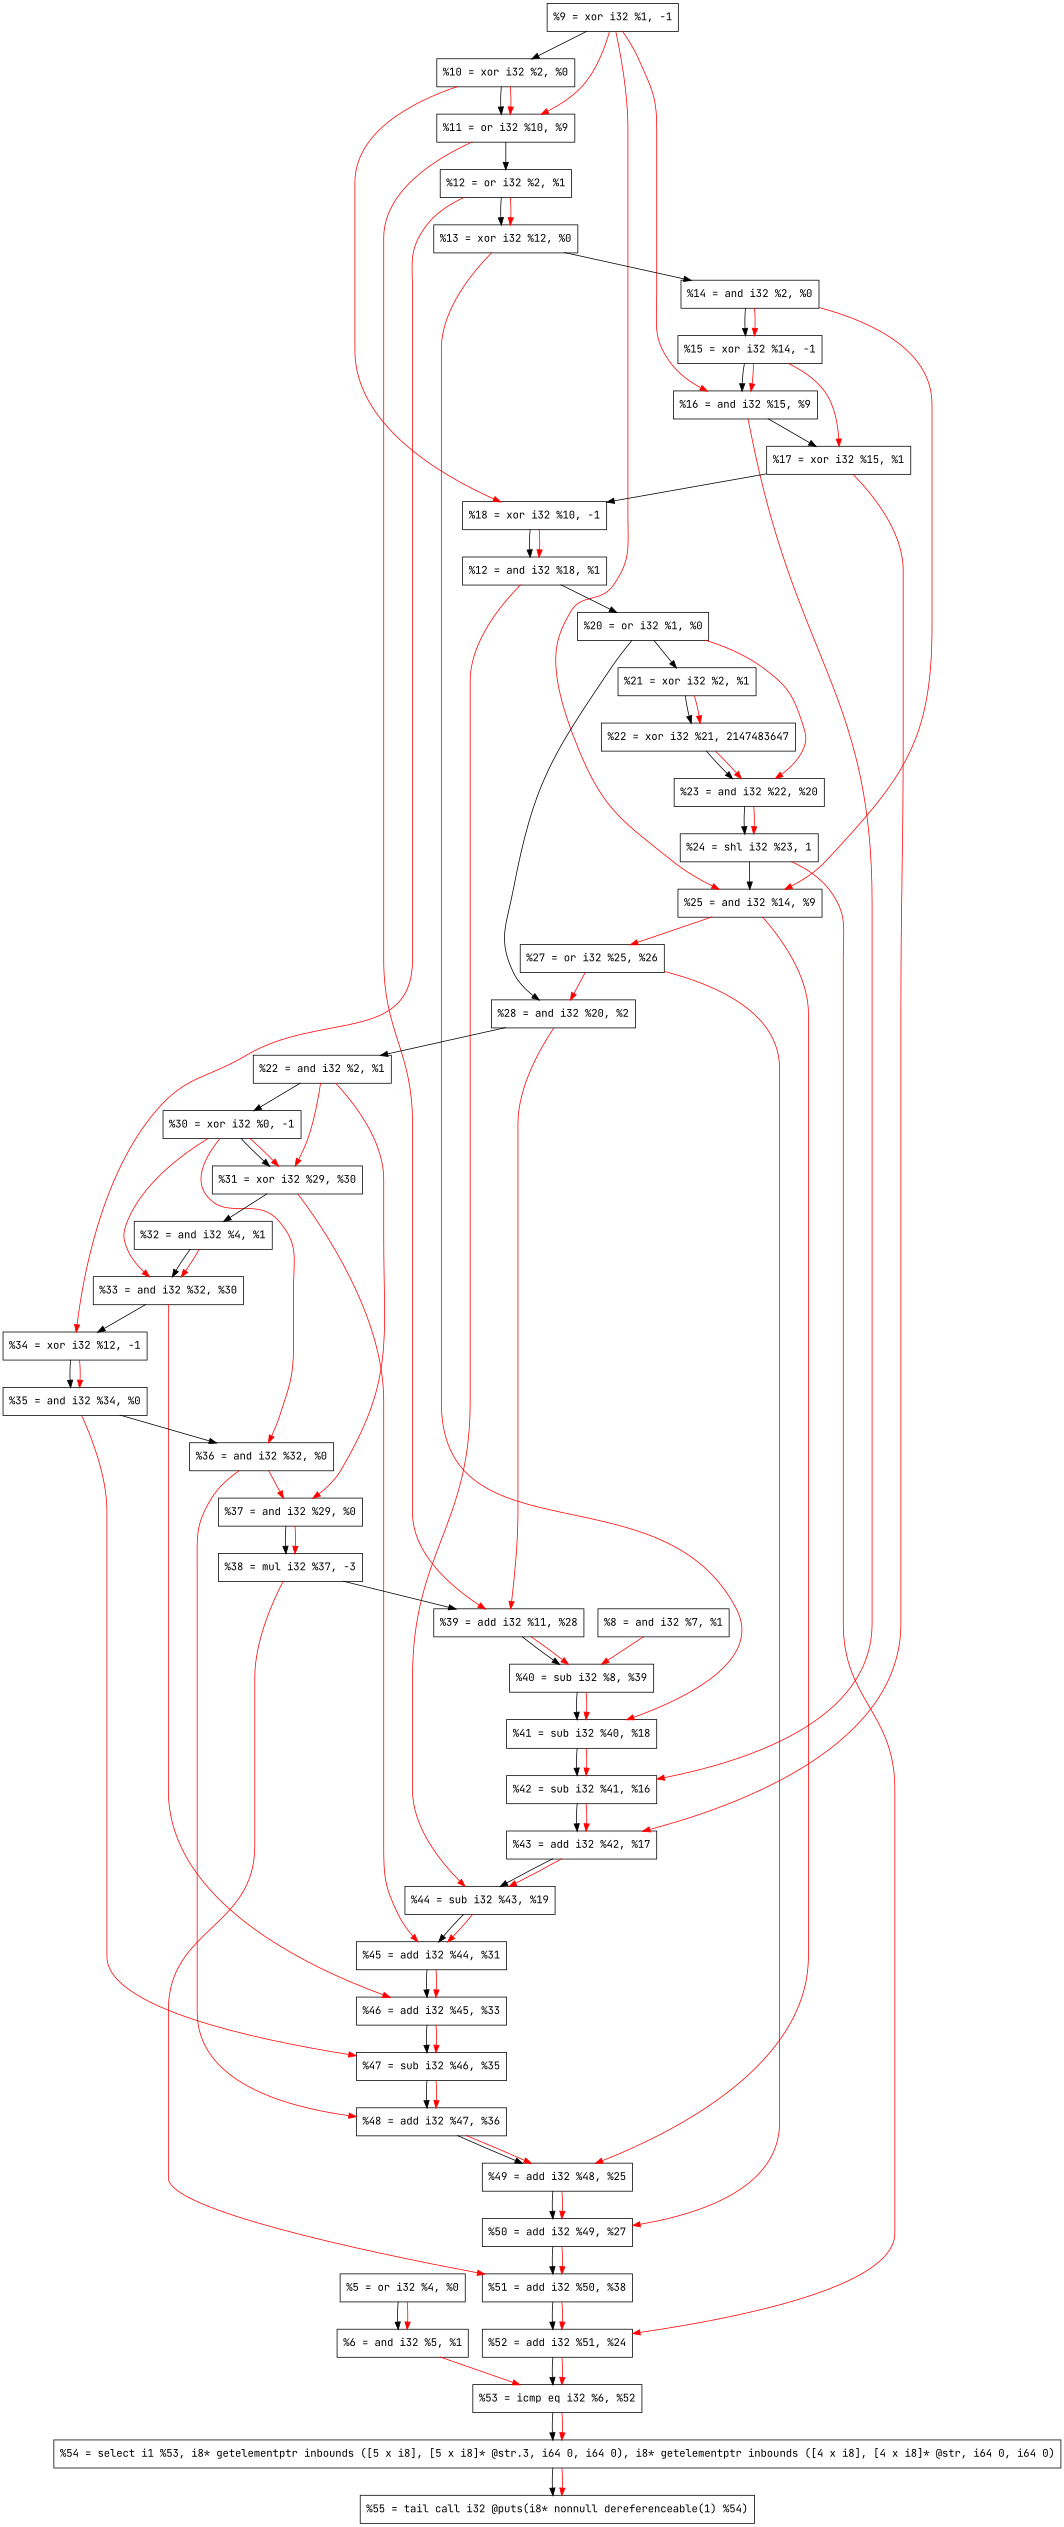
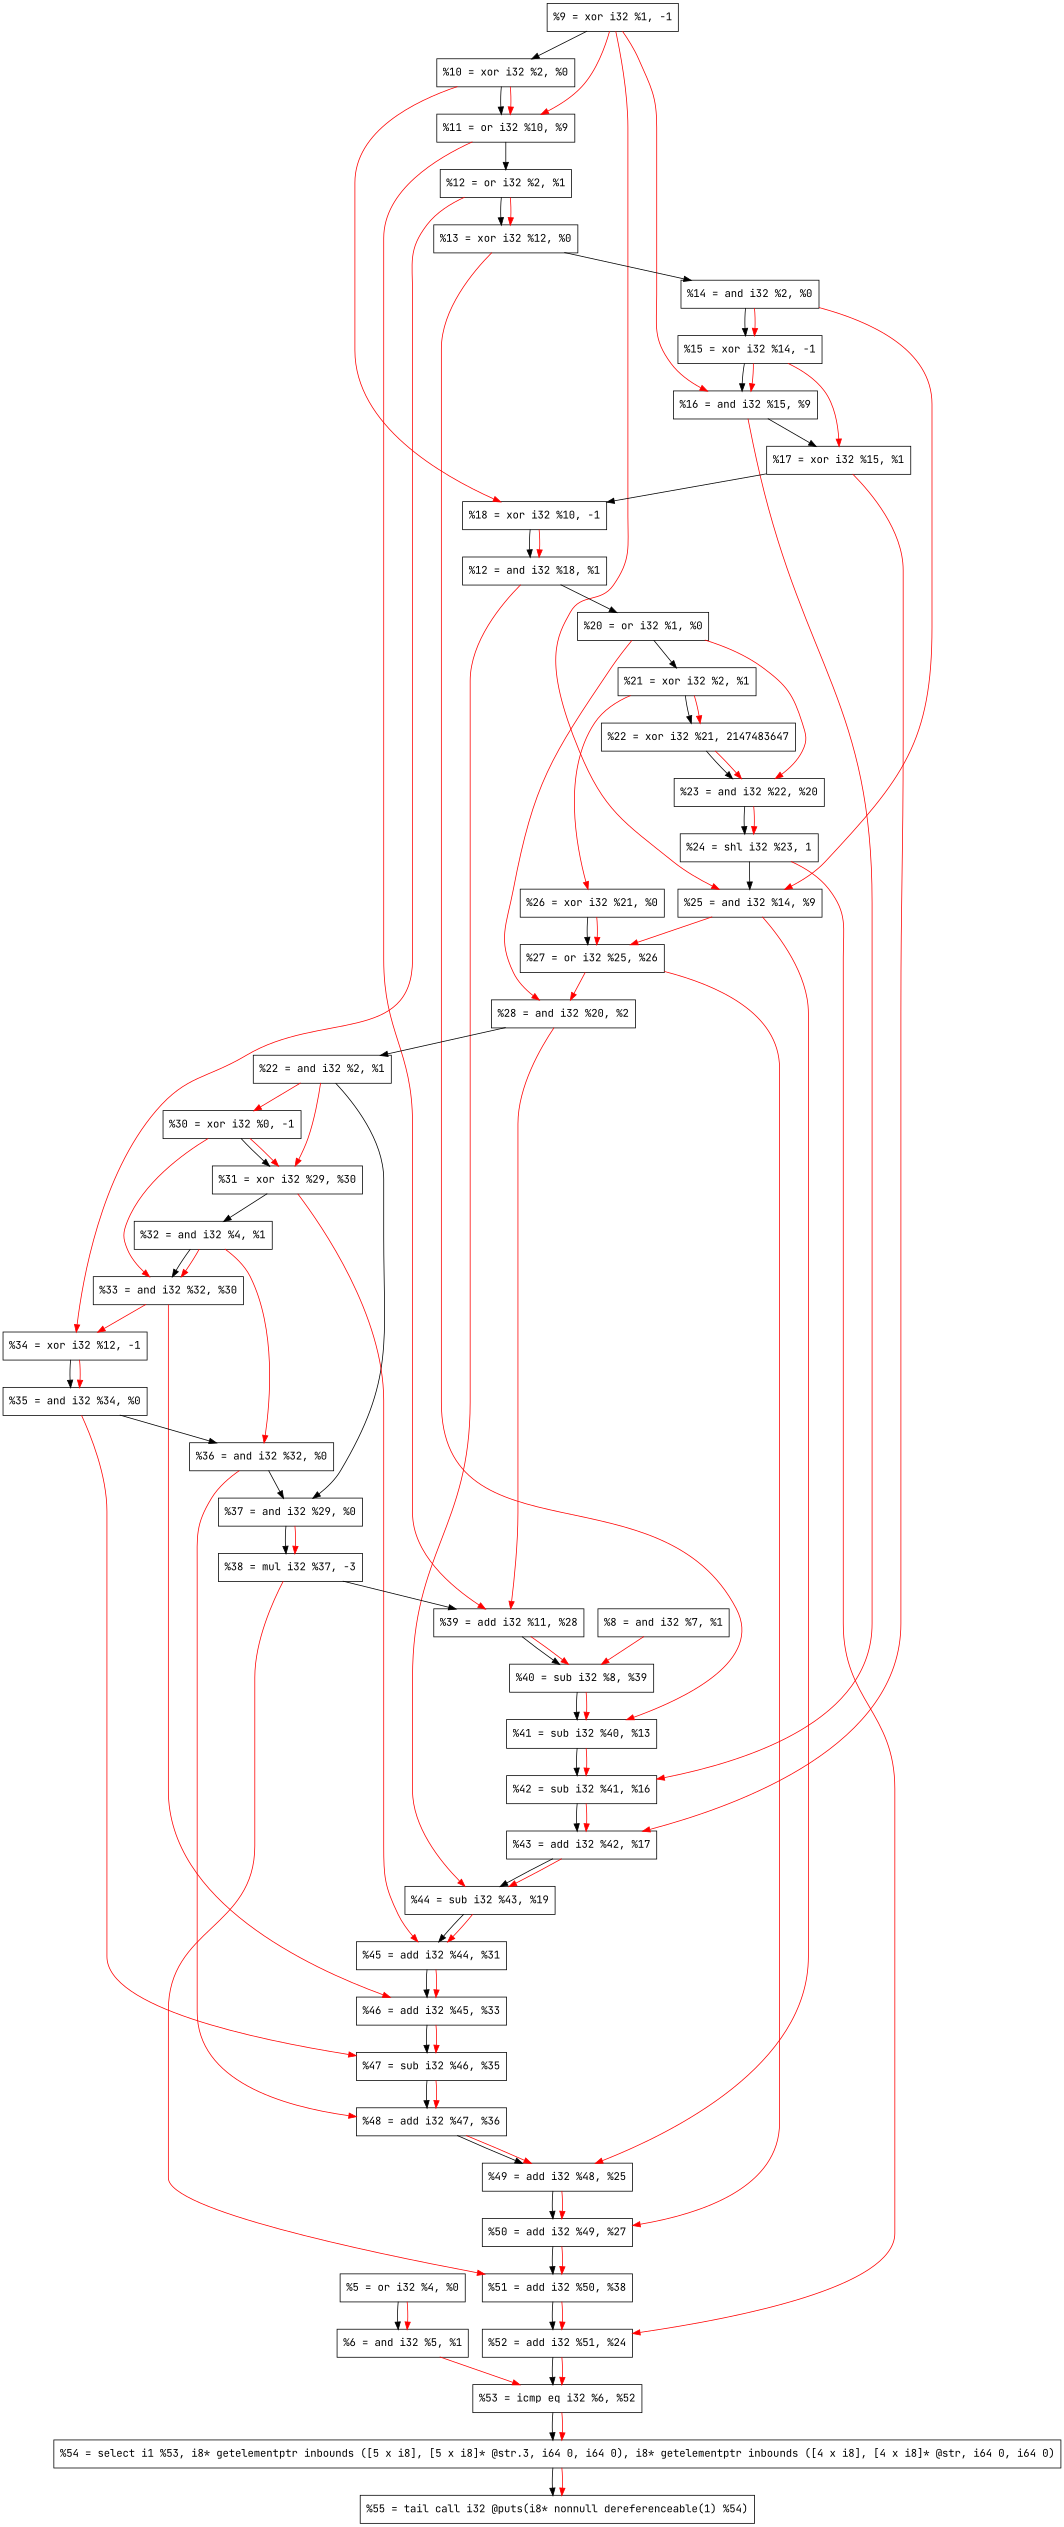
(533, 810) -> (533, 810)
none -> (592, 903)
(281, 1095) -> (281, 1095)
(294, 1257) -> (267, 1336)
(384, 1290) -> (384, 1290)
(125, 1316) -> (125, 1316)
(274, 1481) -> (274, 1481)
(582, 1734) -> (582, 1734)
